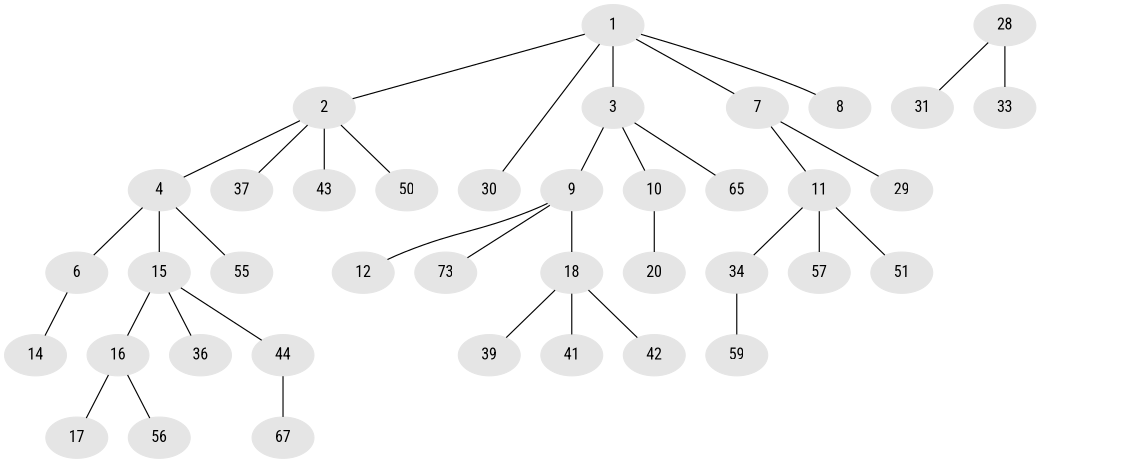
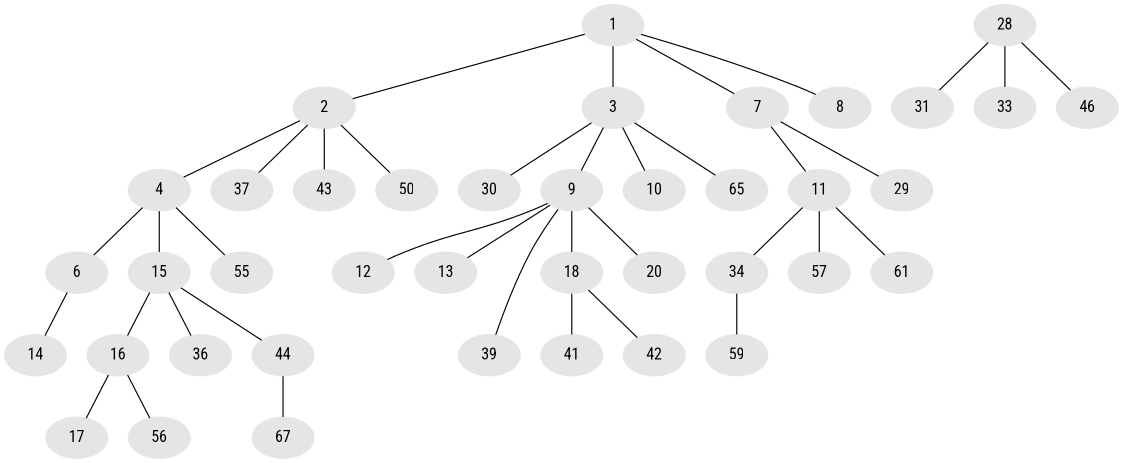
(551, 108) -> (551, 149)
none -> (1087, 108)
(654, 232) -> (613, 231)
(446, 273) -> (446, 273)
(902, 273) -> (902, 273)
(531, 314) -> (522, 269)
